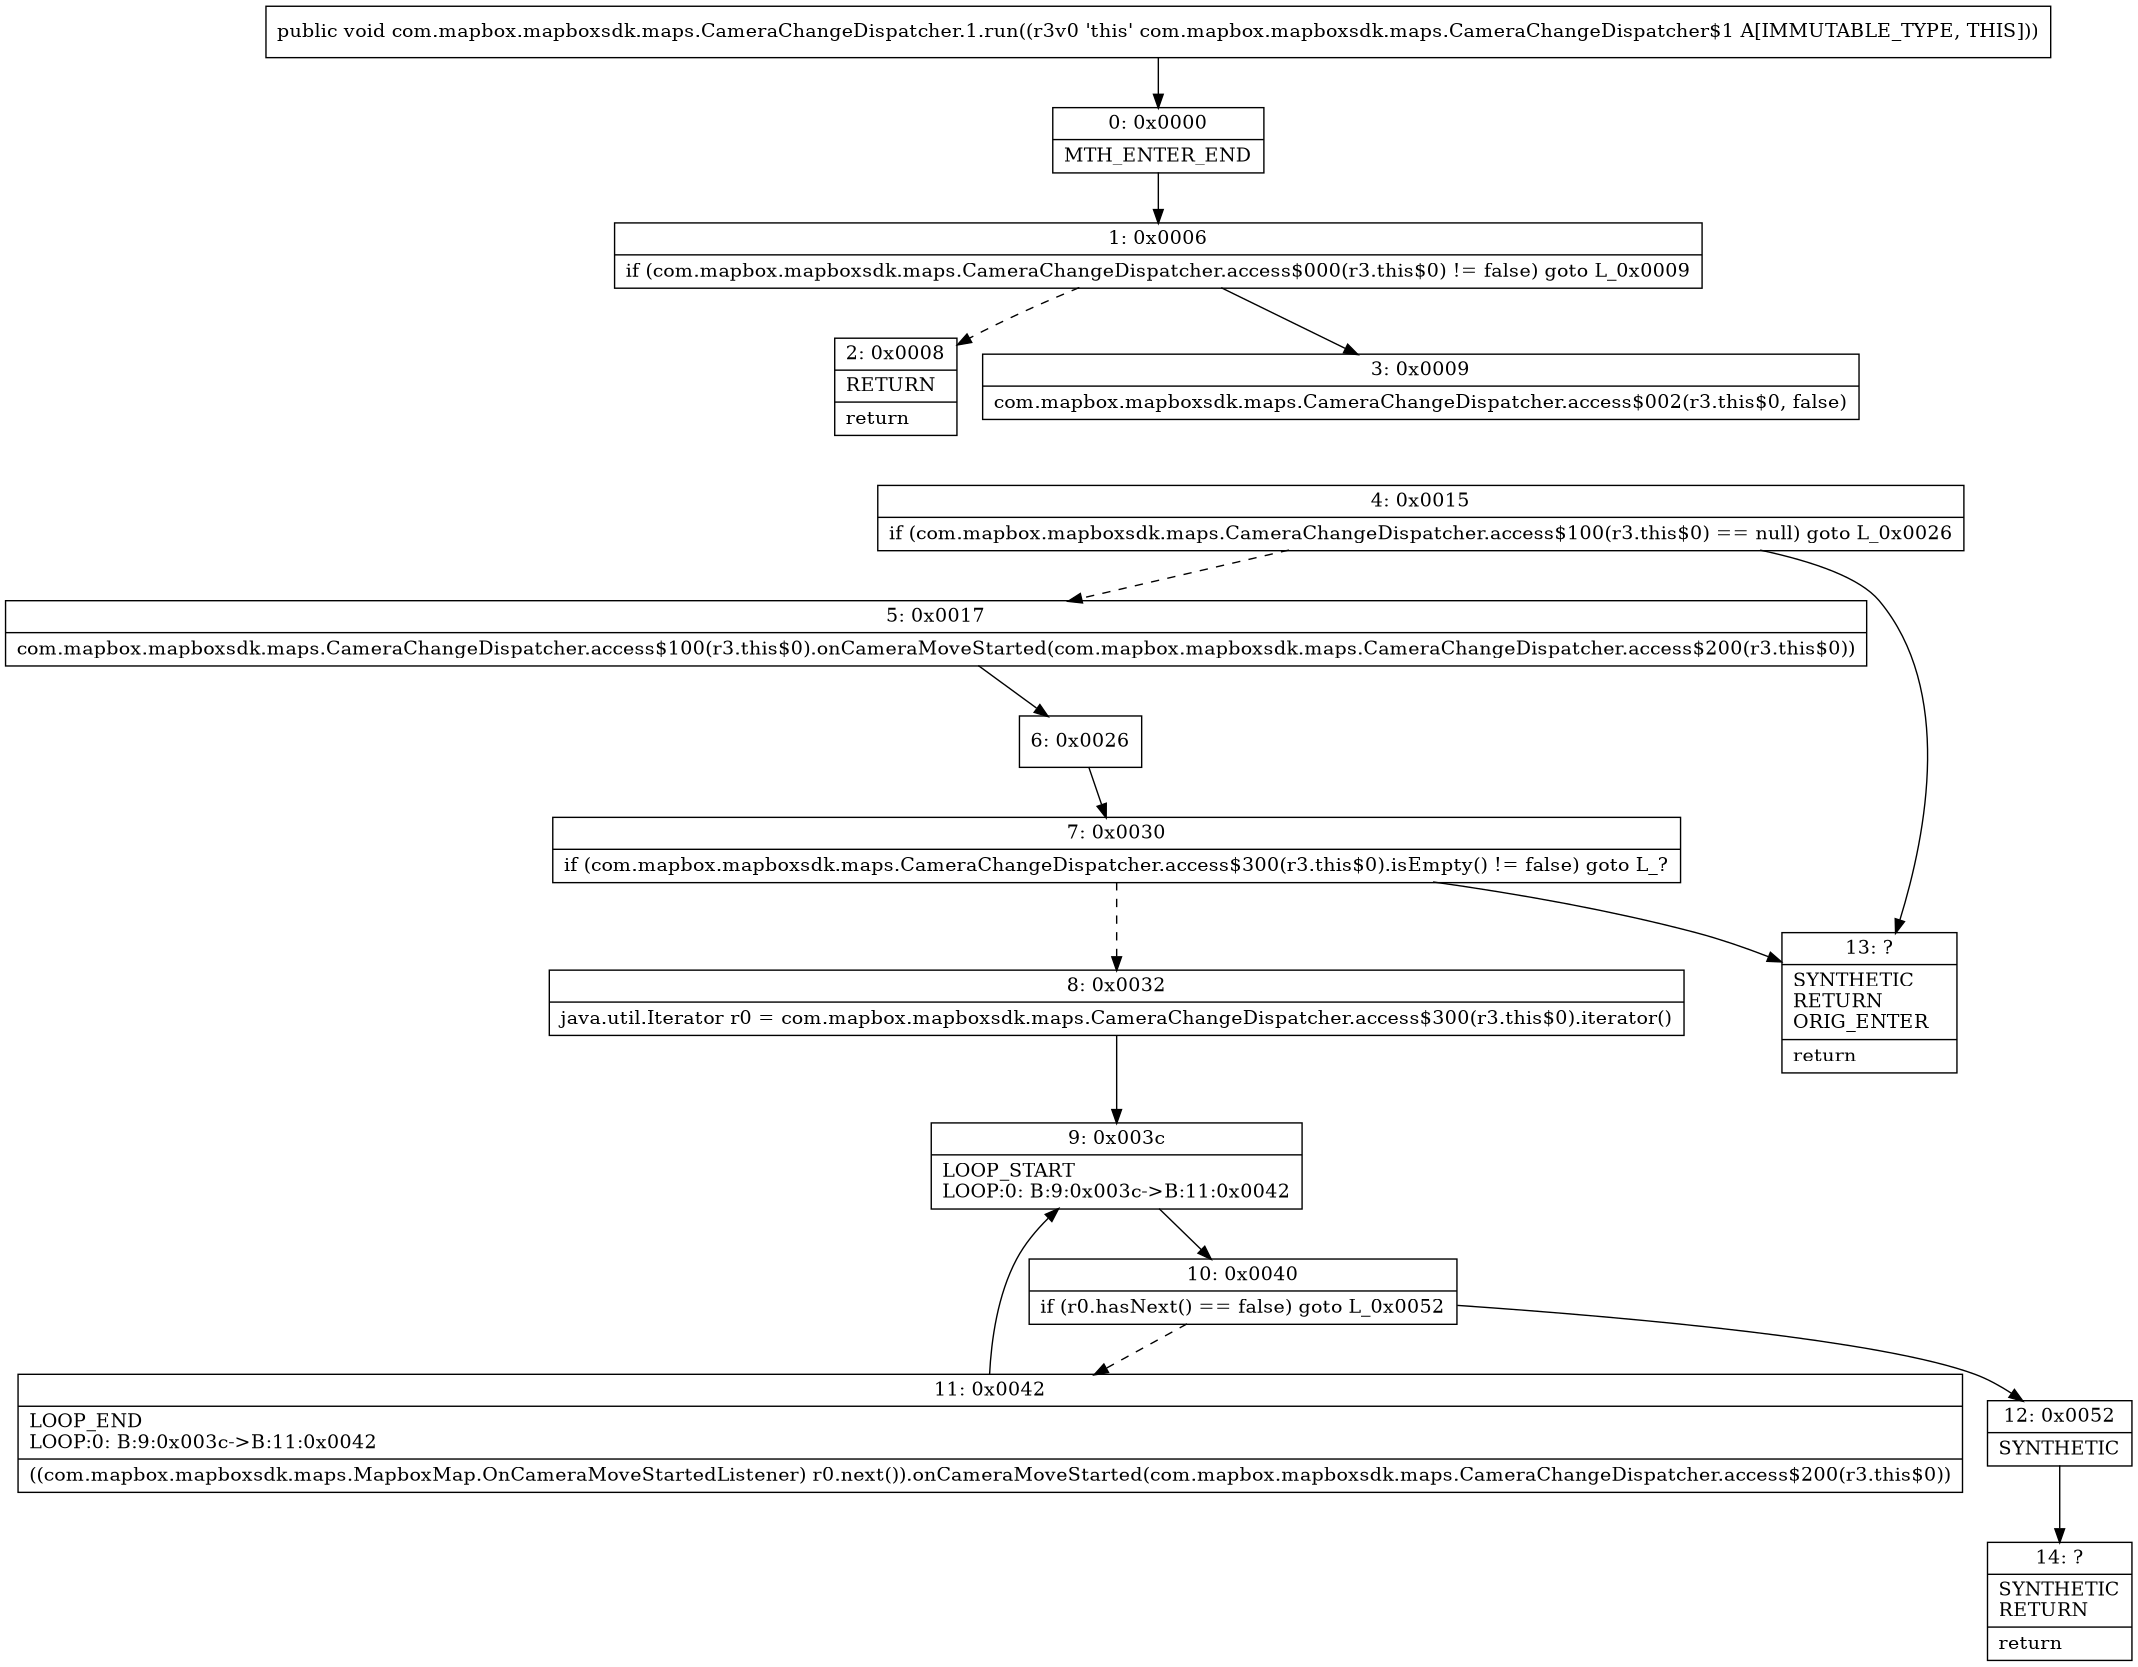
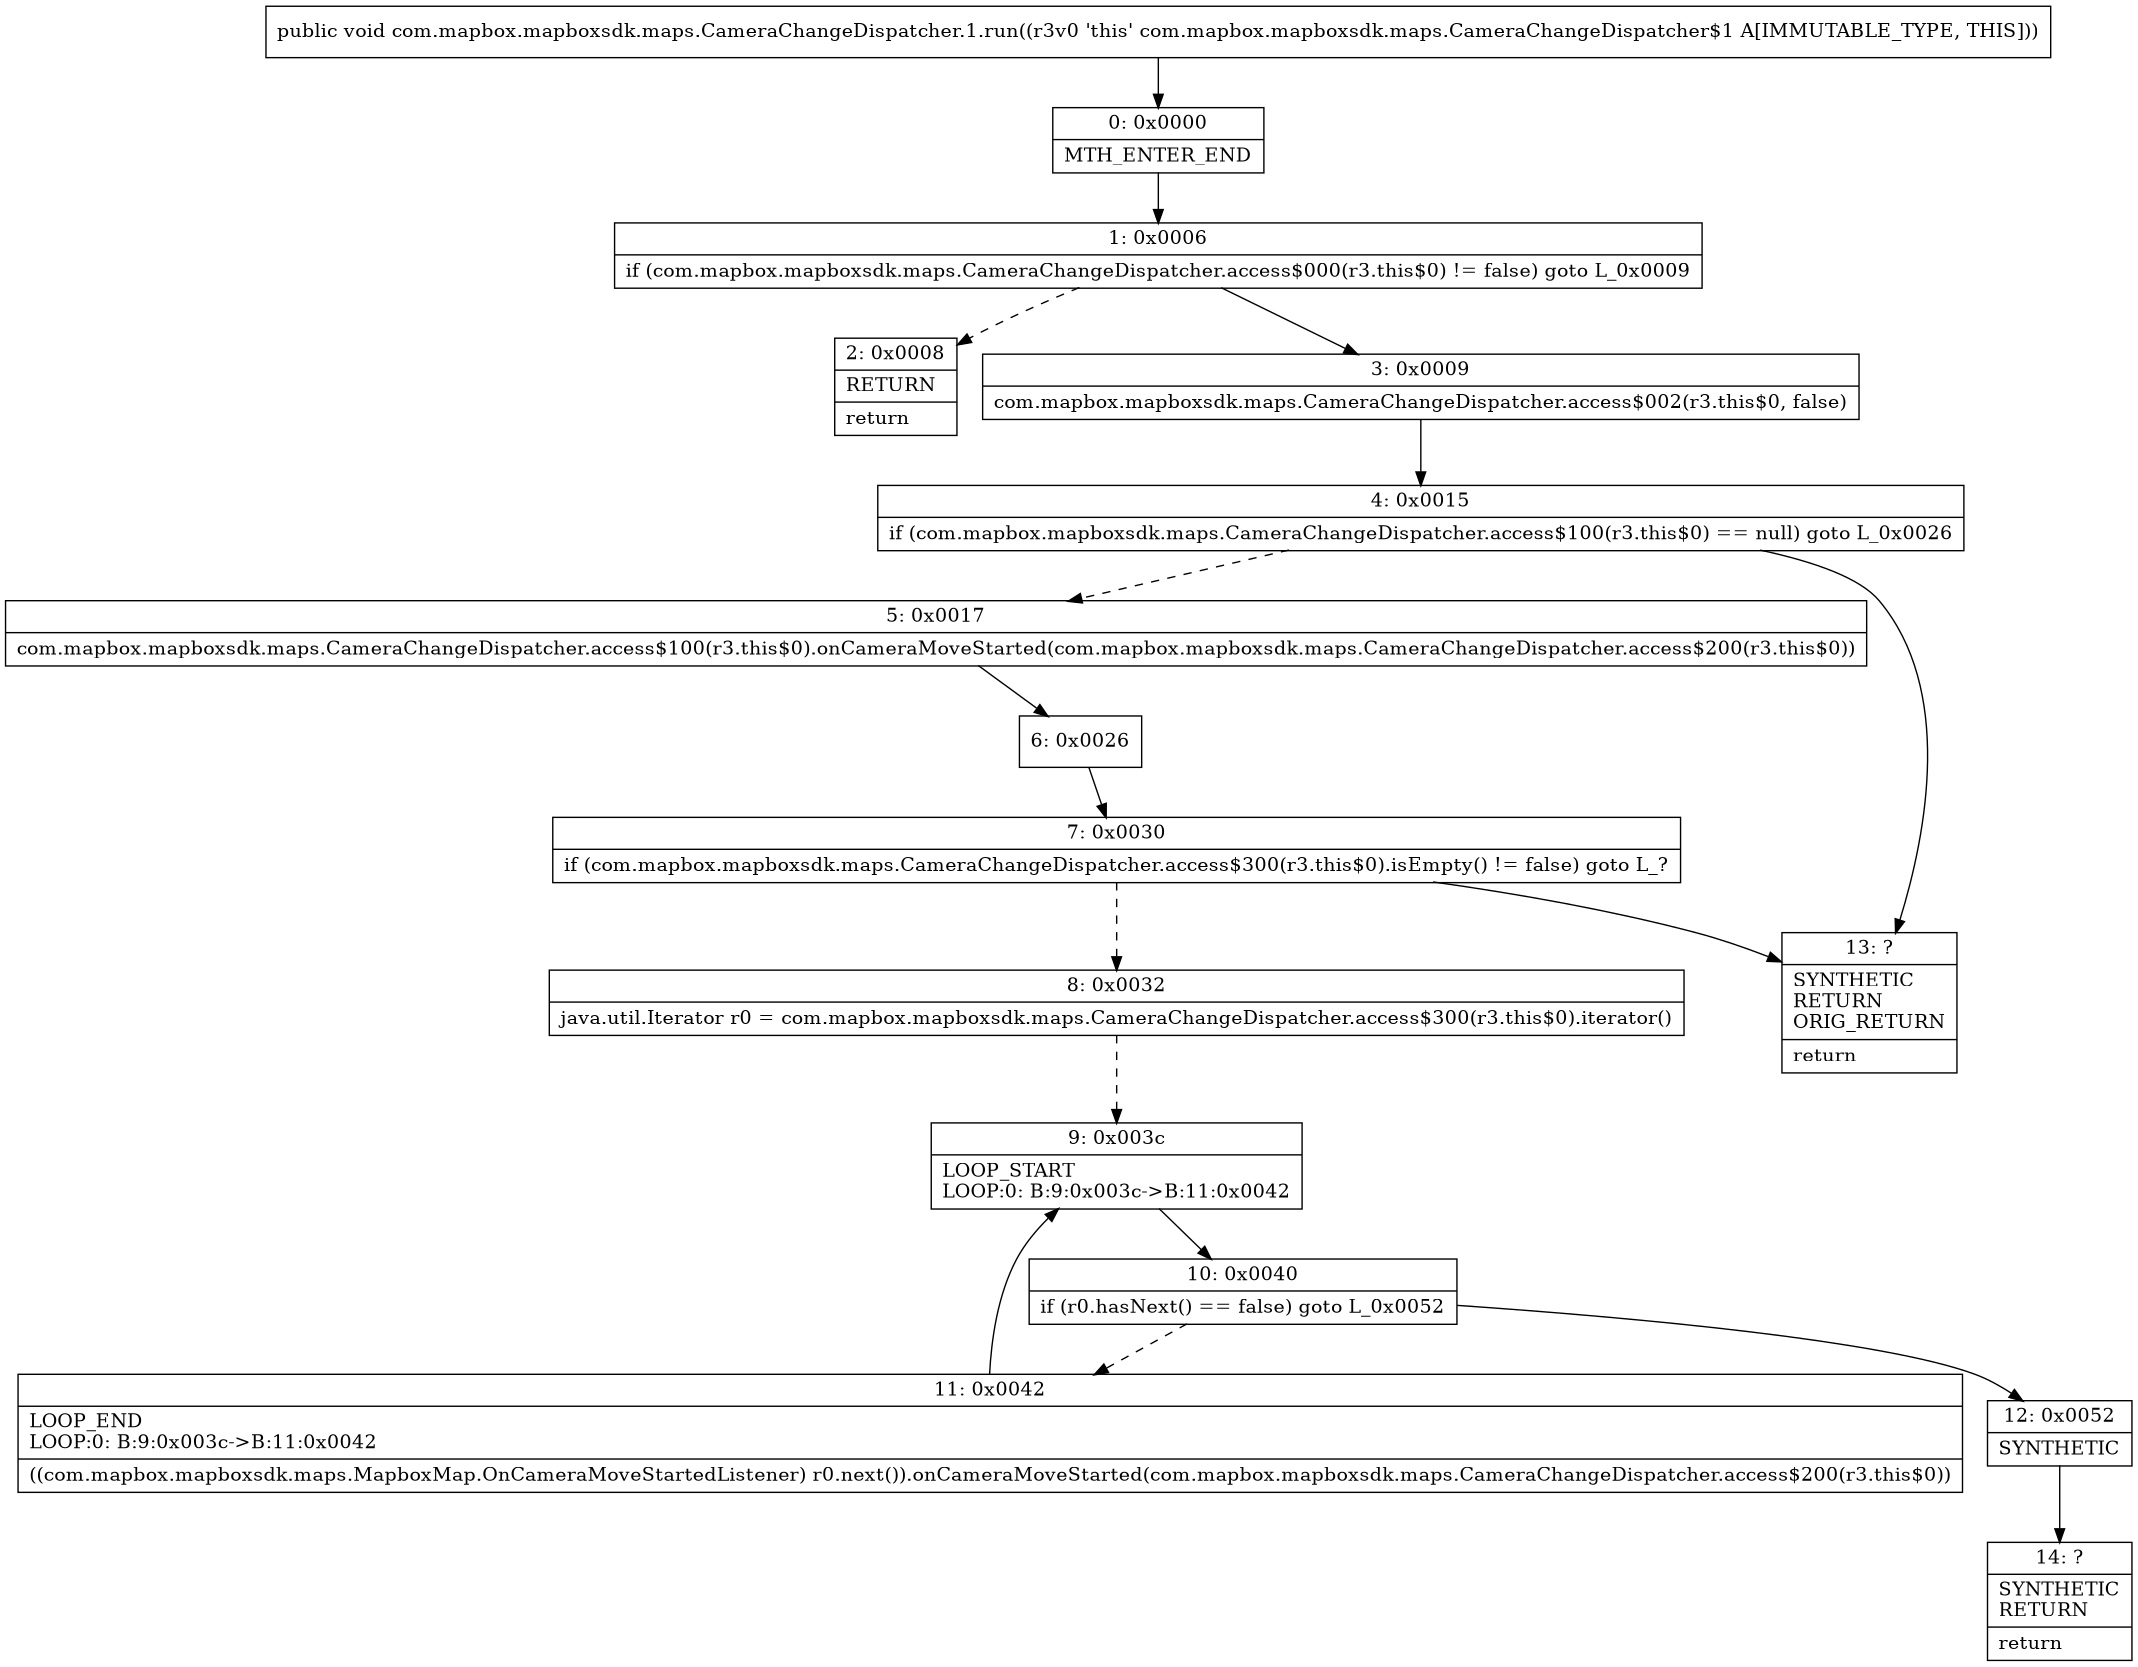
none -> (1421, 446)
(1861, 1022) -> (1869, 1022)
(1117, 1072) -> (1117, 1072)
